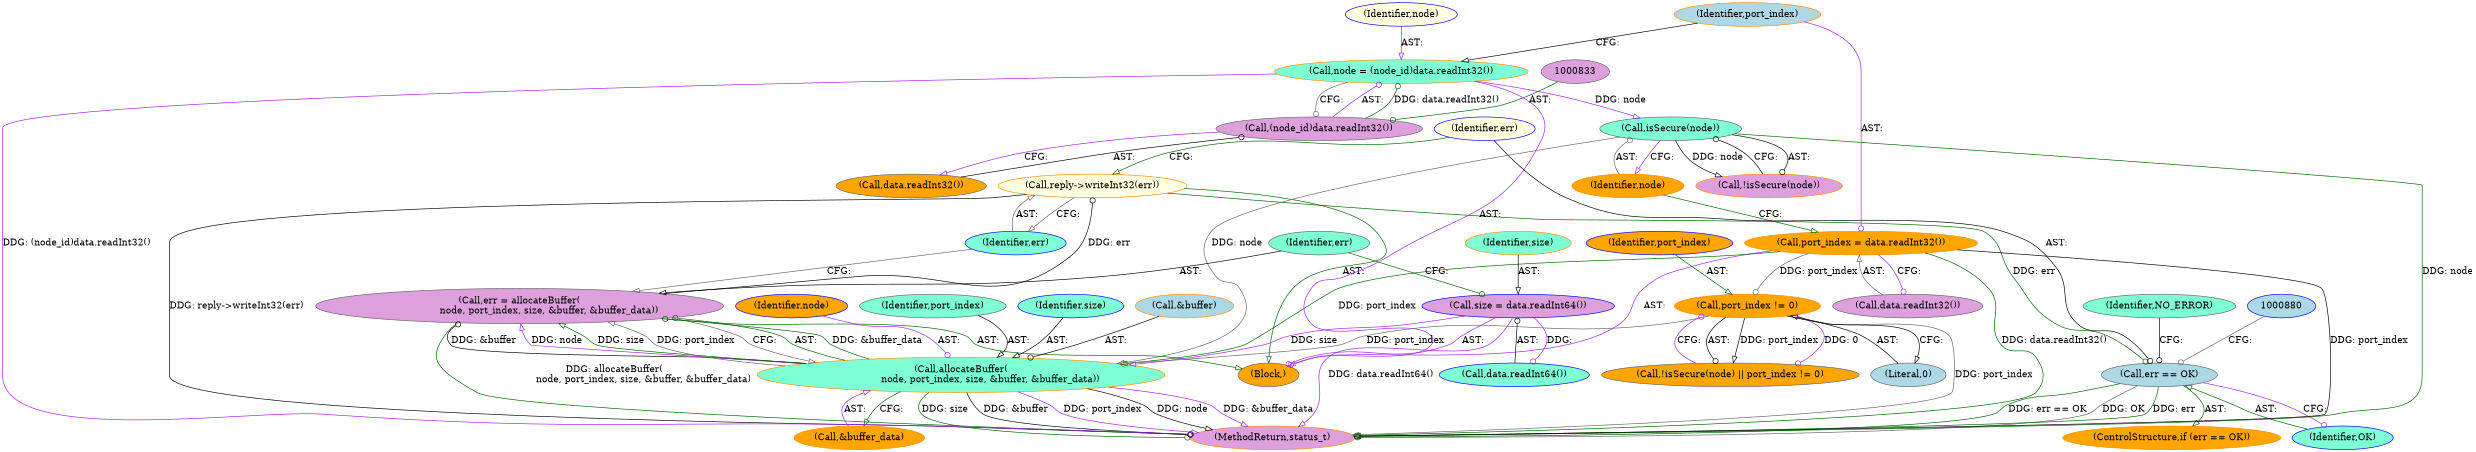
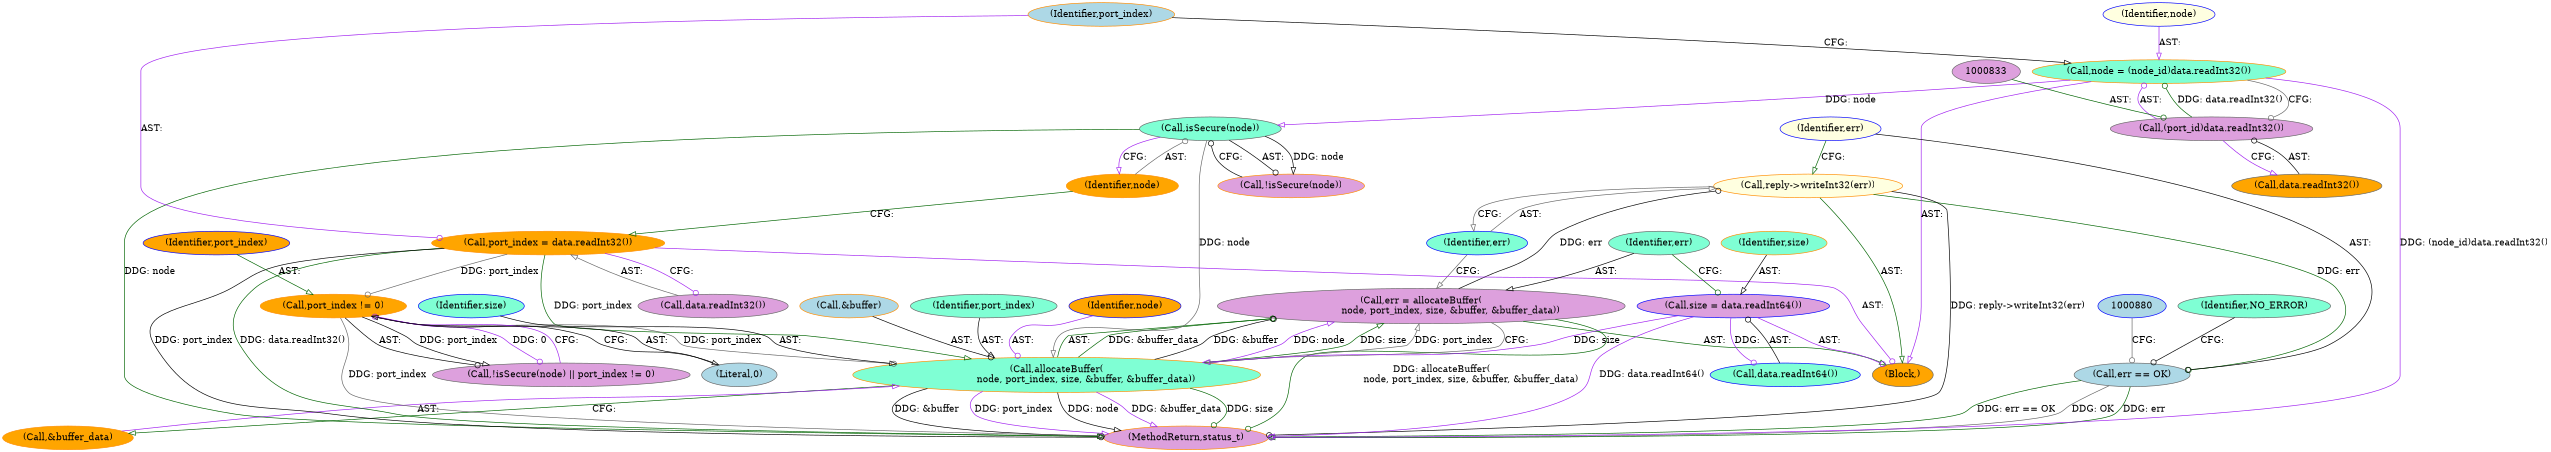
(1319, 129) -> (2212, 129)
(1730, 375) -> (561, 375)
(2172, 438) -> none
(2343, 438) -> none
